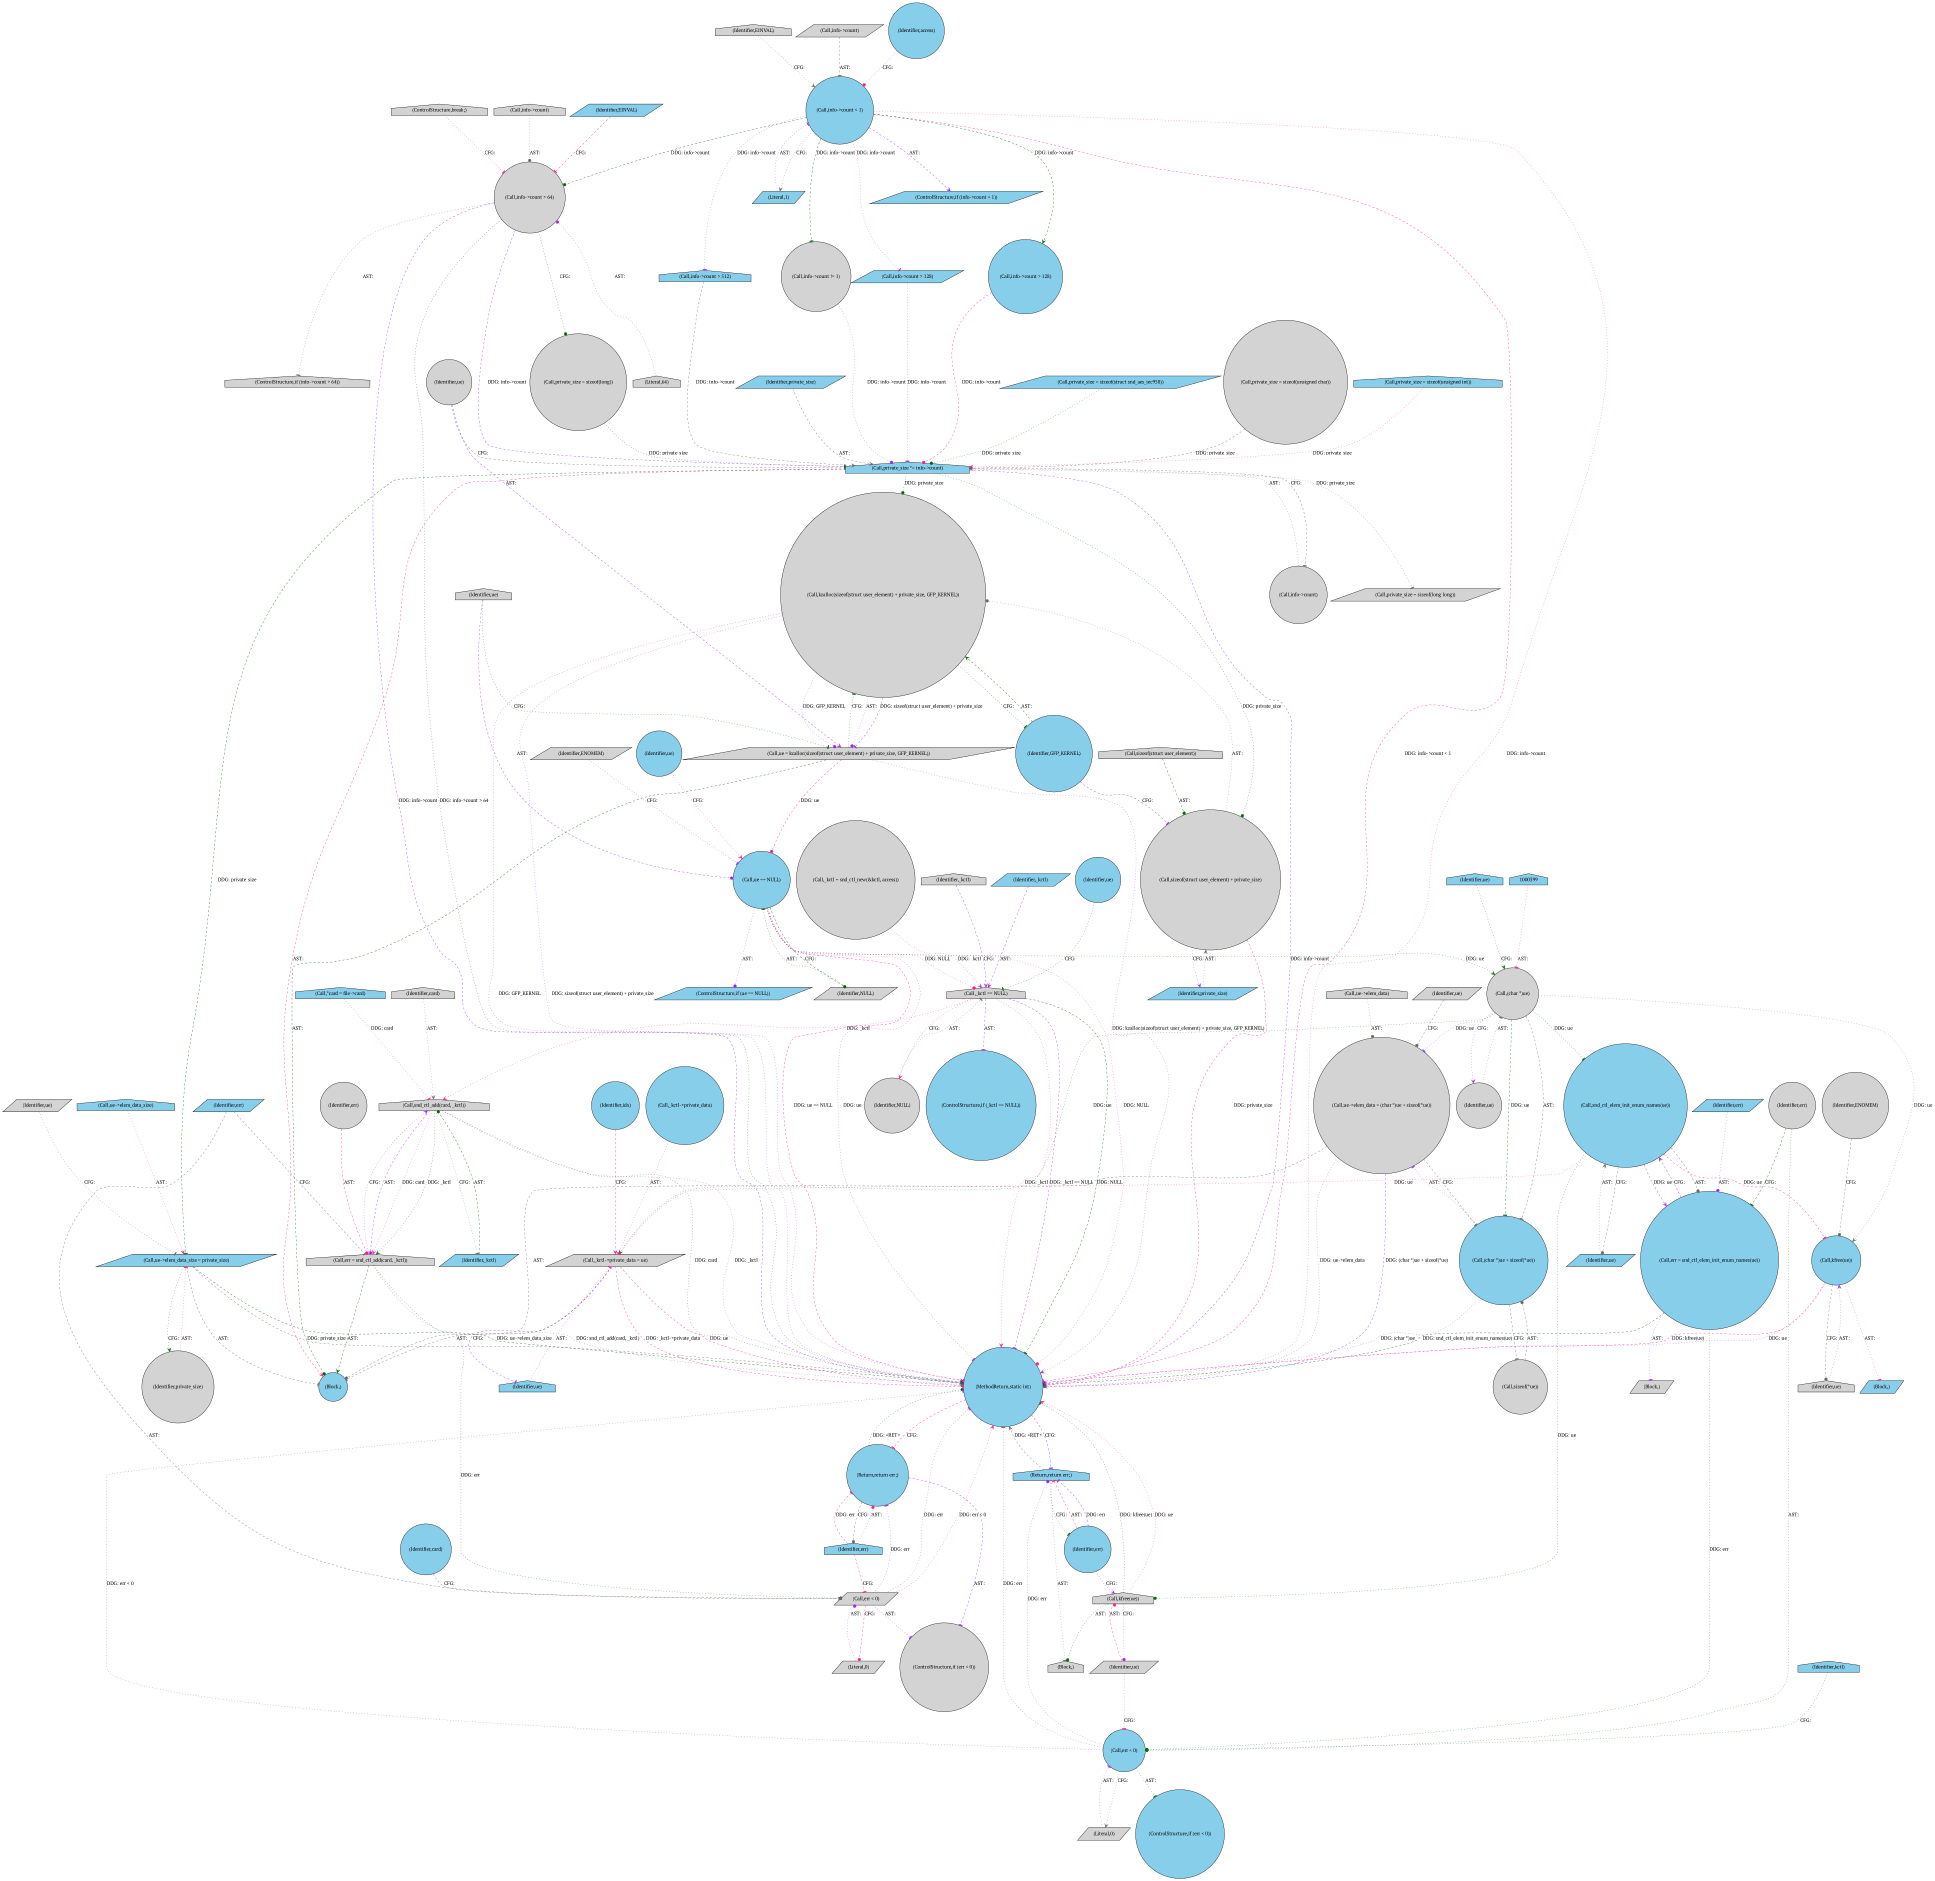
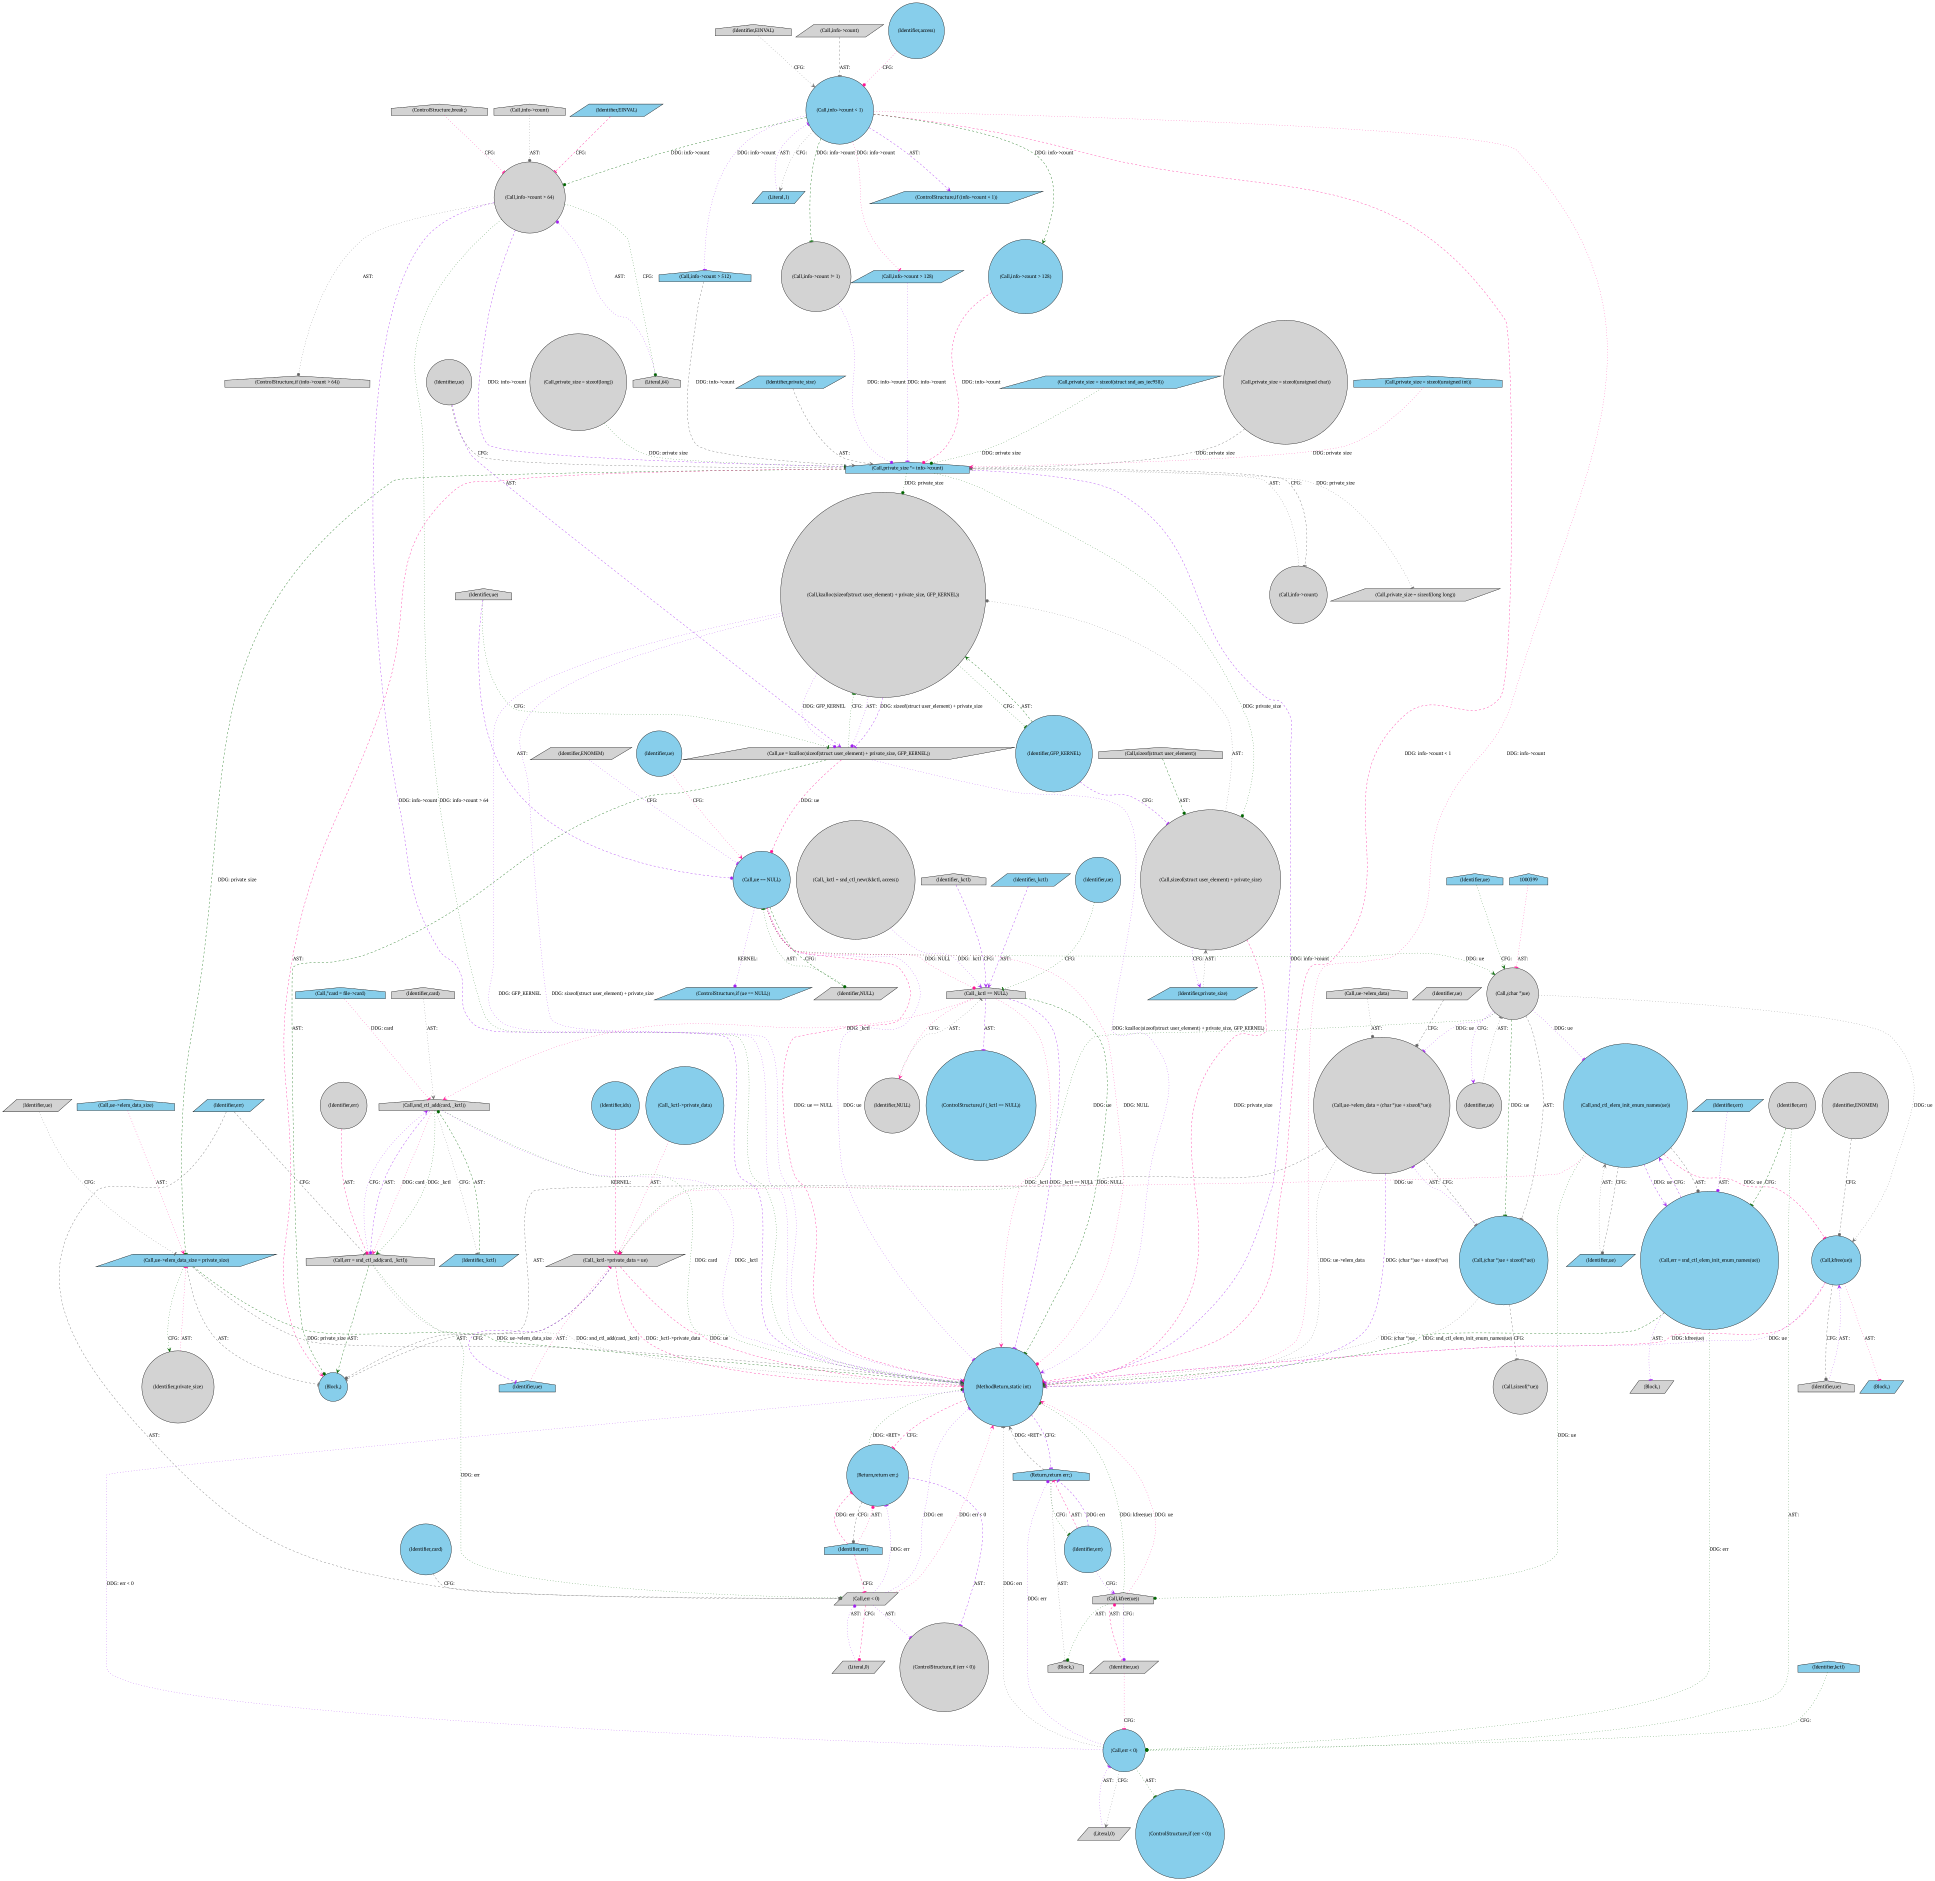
(358, 244) -> (358, 244)
(552, 282) -> (635, 270)
(748, 959) -> (748, 959)
(1558, 1034) -> (1558, 1034)
(622, 1183) -> (622, 1183)
(1119, 1185) -> (1119, 1185)
(1527, 1330) -> none
